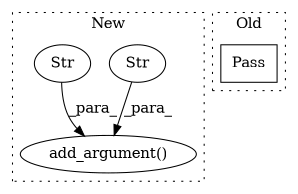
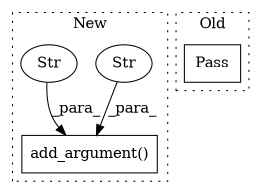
(108, 154) -> (90, 154)
